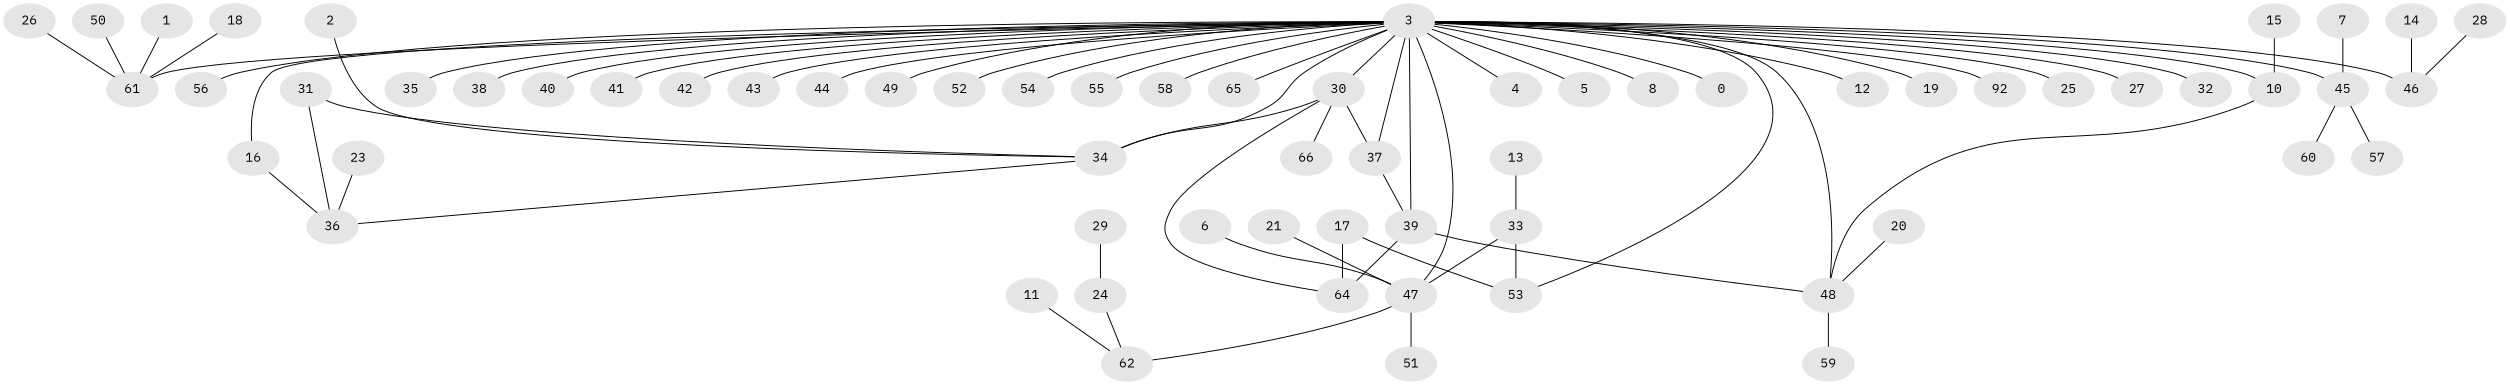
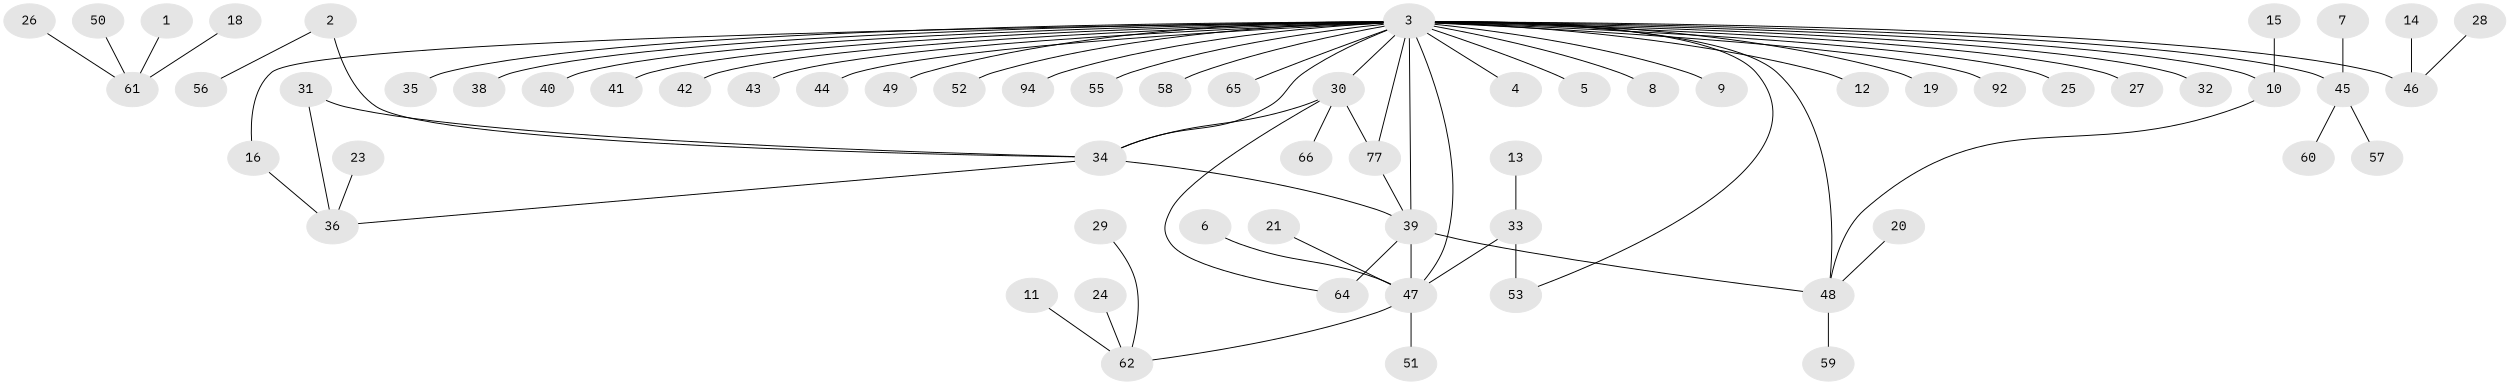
(801, 29) -> (266, 55)
(766, 37) -> none
(1028, 90) -> (1028, 90)
(1722, 90) -> (1722, 90)
(1375, 158) -> (1375, 158)
none -> (1260, 181)
(1342, 227) -> none
(1100, 261) -> (1137, 292)
none -> (1411, 261)
